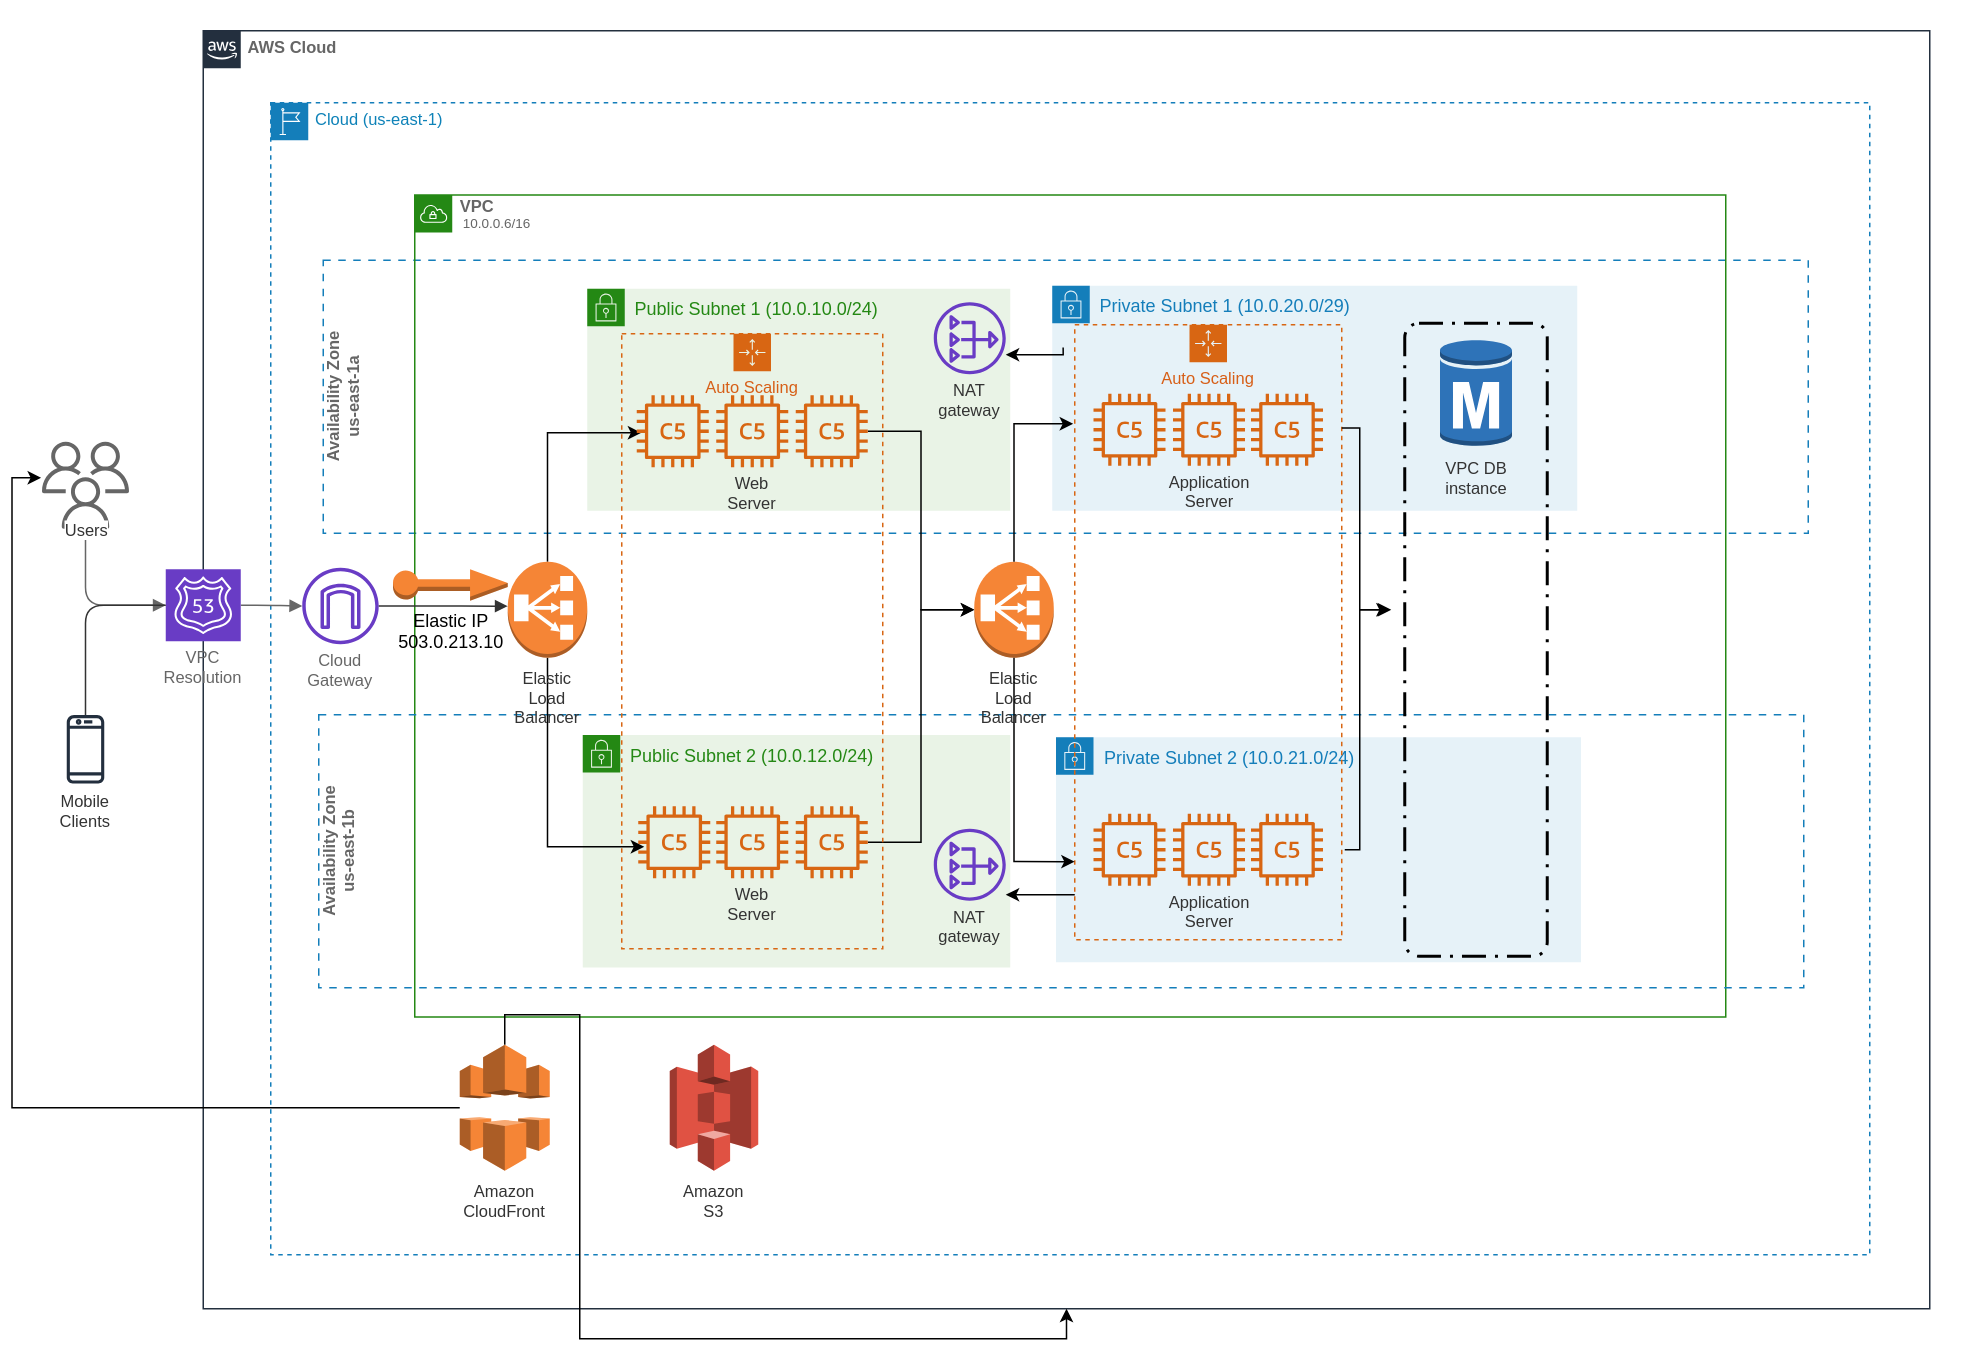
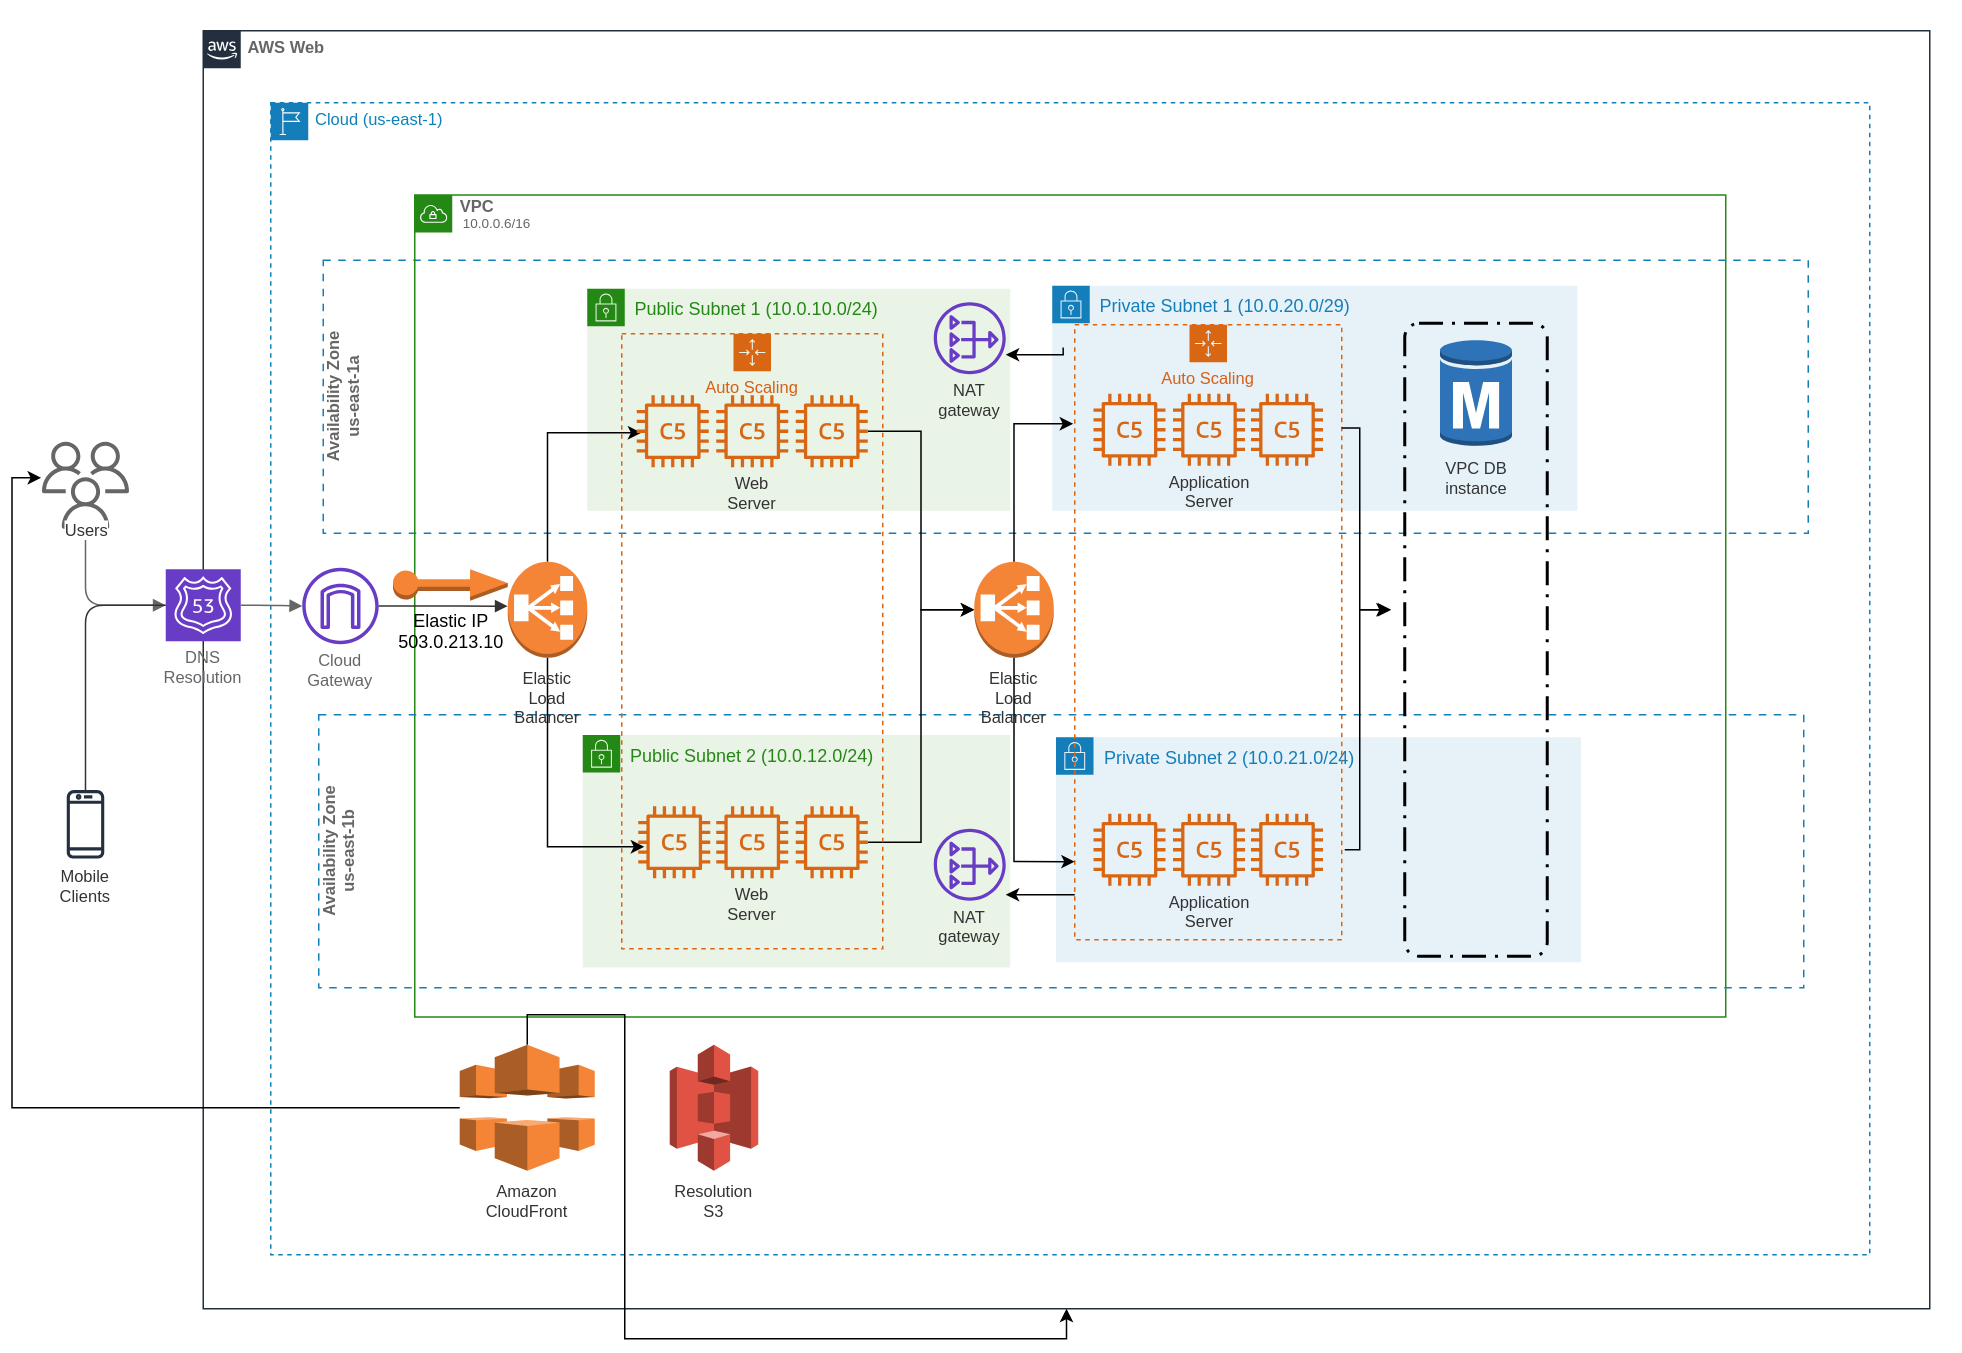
(286, 48) -> (278, 48)
(203, 669) -> (203, 669)
(86, 749) -> (86, 824)
(505, 1108) -> (527, 1108)
(714, 1193) -> (714, 1203)
